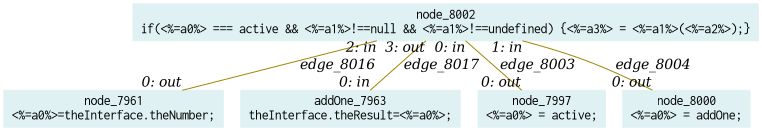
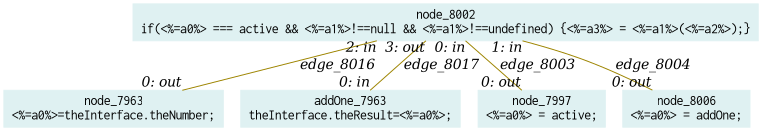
(114, 109) -> (114, 109)
(686, 109) -> (686, 109)
